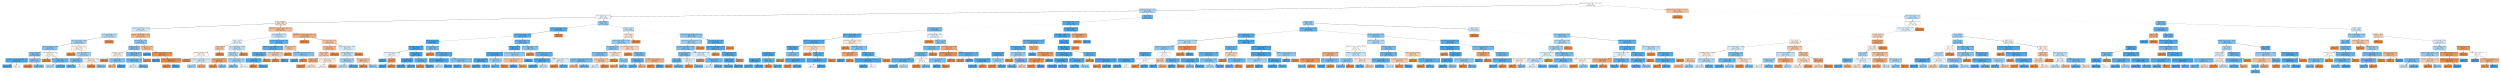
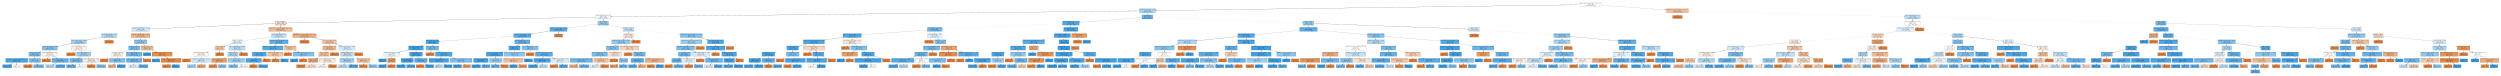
(2414, 66) -> (2414, 66)
